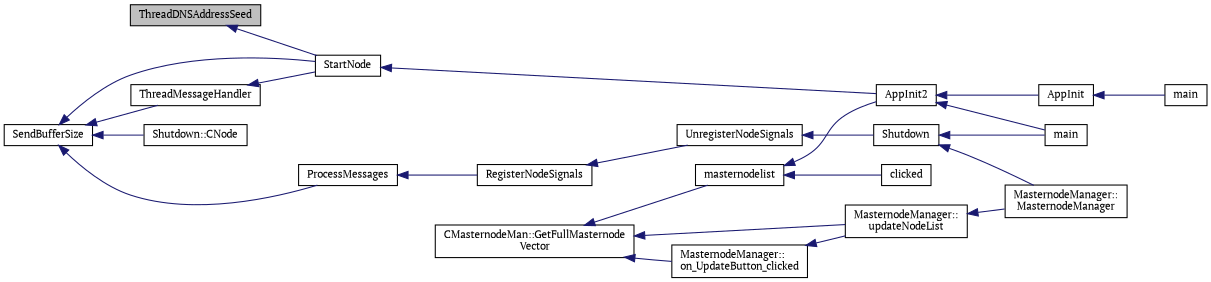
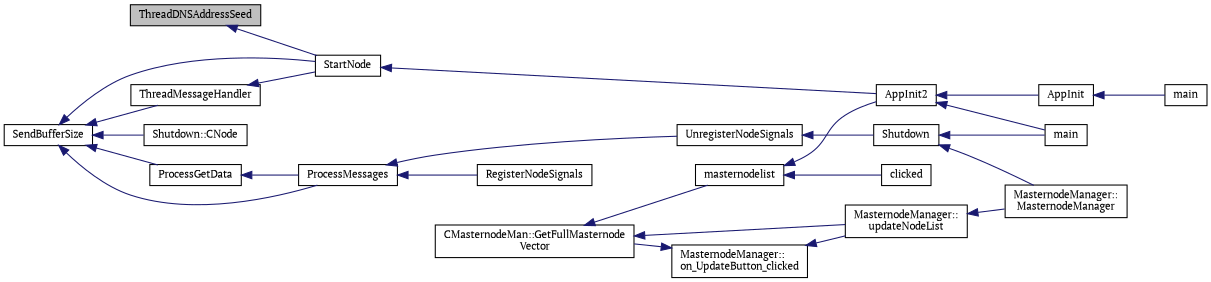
(643, 154) -> (537, 144)
none -> (196, 175)
(653, 260) -> (648, 245)
